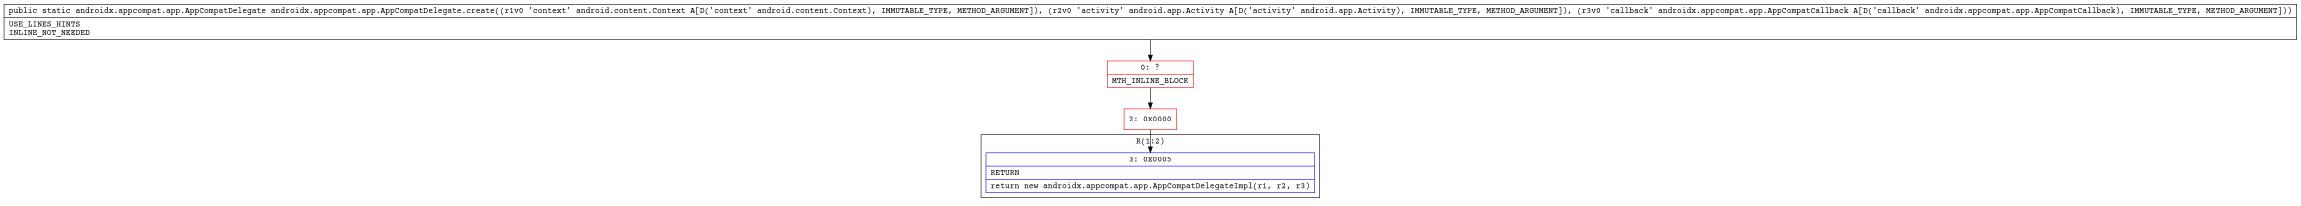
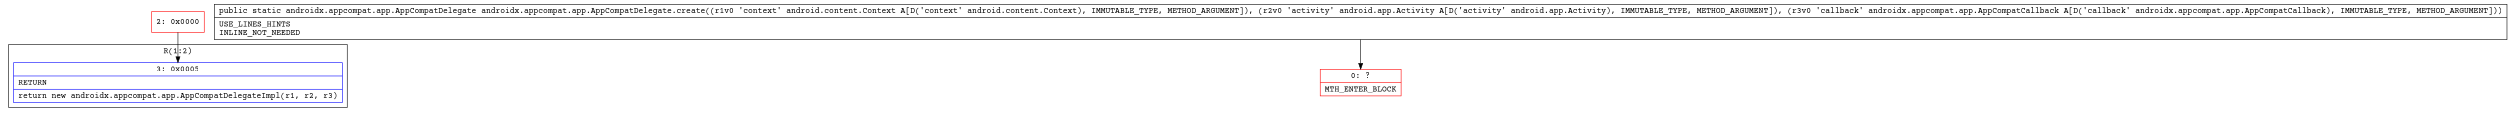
(1150, 81) -> (1361, 89)
(1150, 95) -> none
